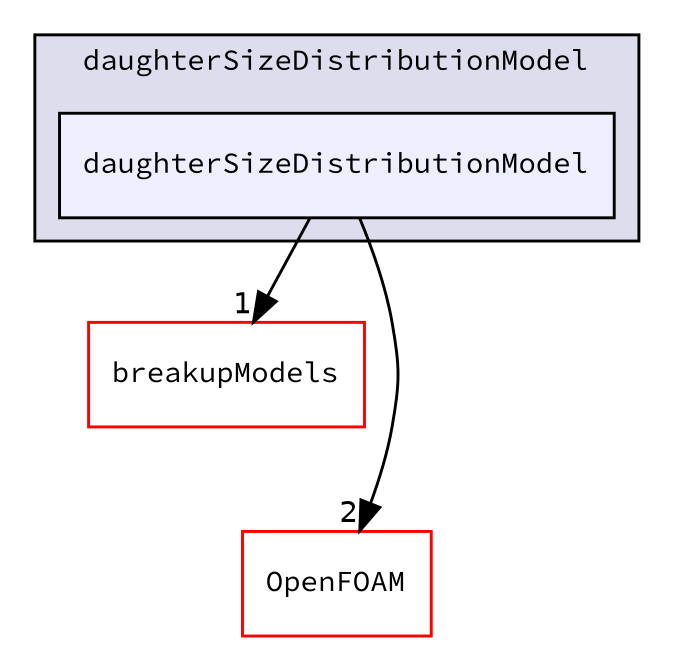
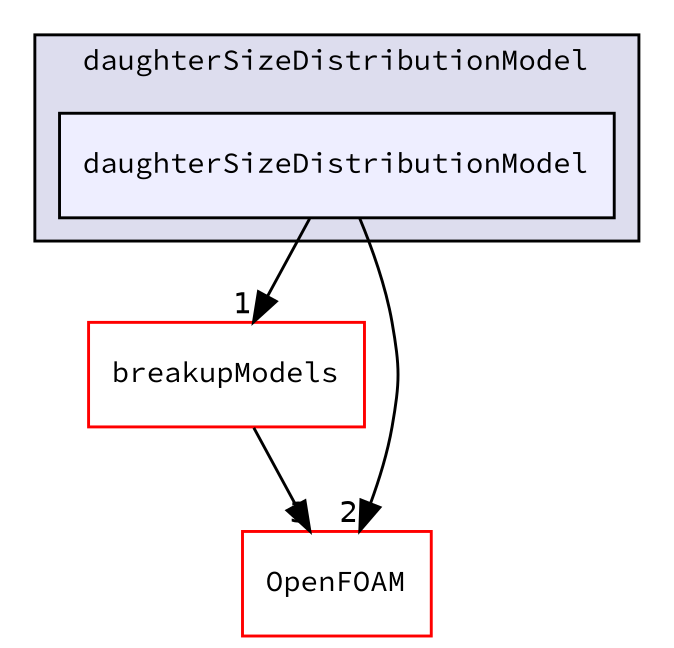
none -> (275, 467)
